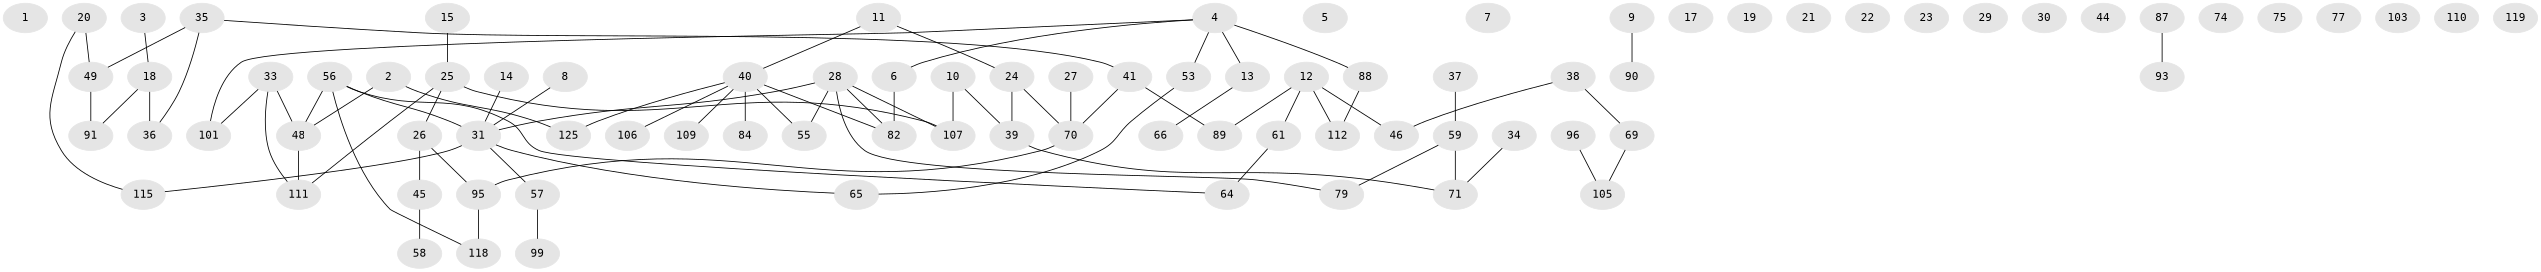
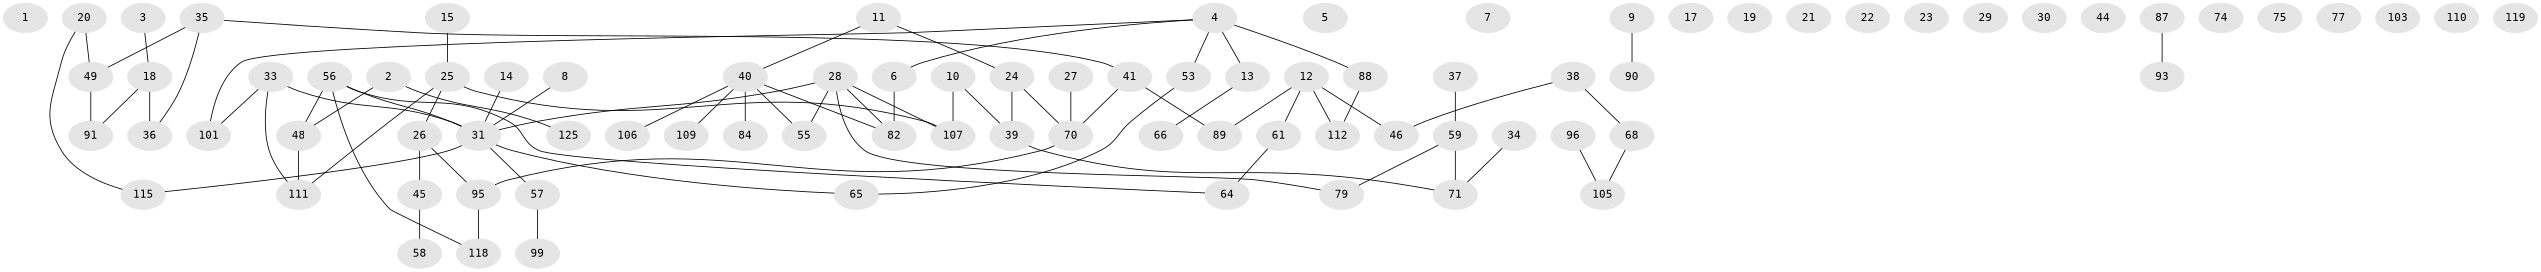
(658, 101) -> none
(285, 106) -> (375, 106)
(1632, 136) -> (1632, 136)
